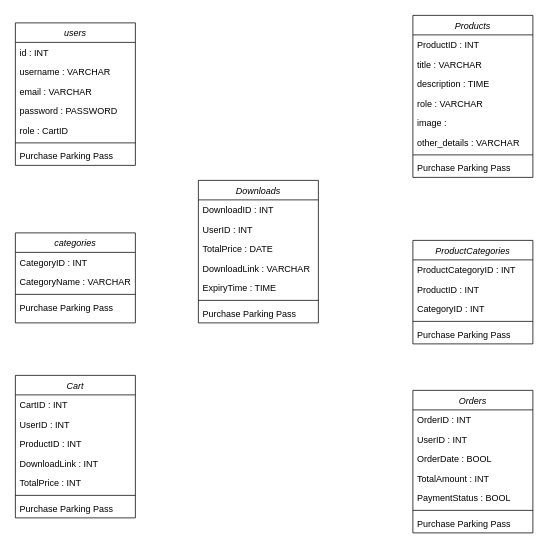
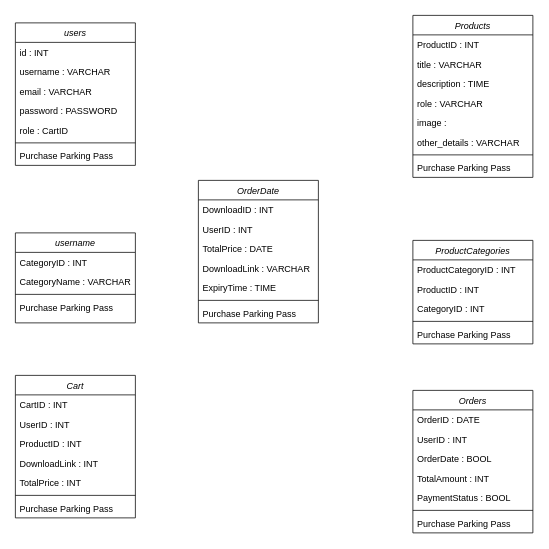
(258, 191) -> (258, 191)
(75, 243) -> (75, 243)
(447, 420) -> (450, 420)
